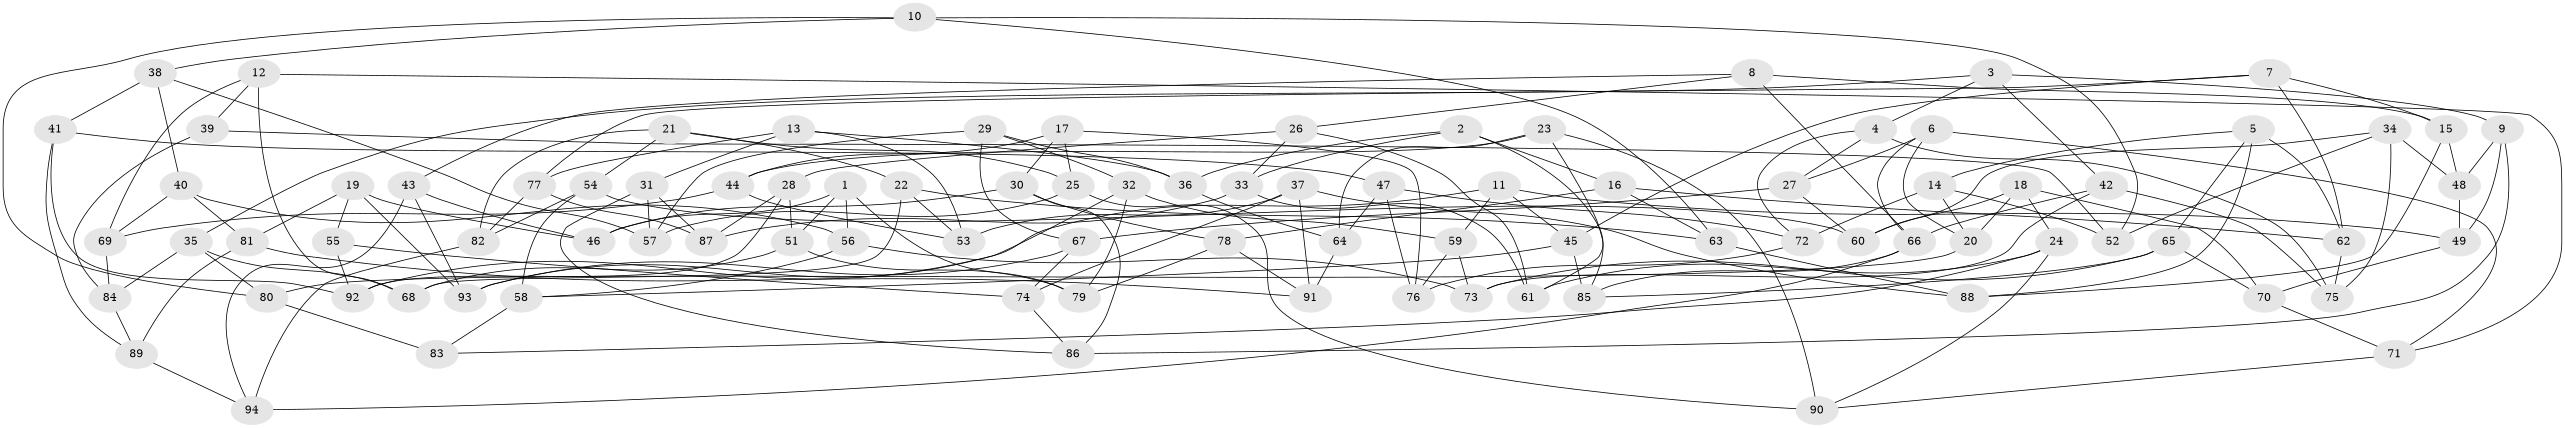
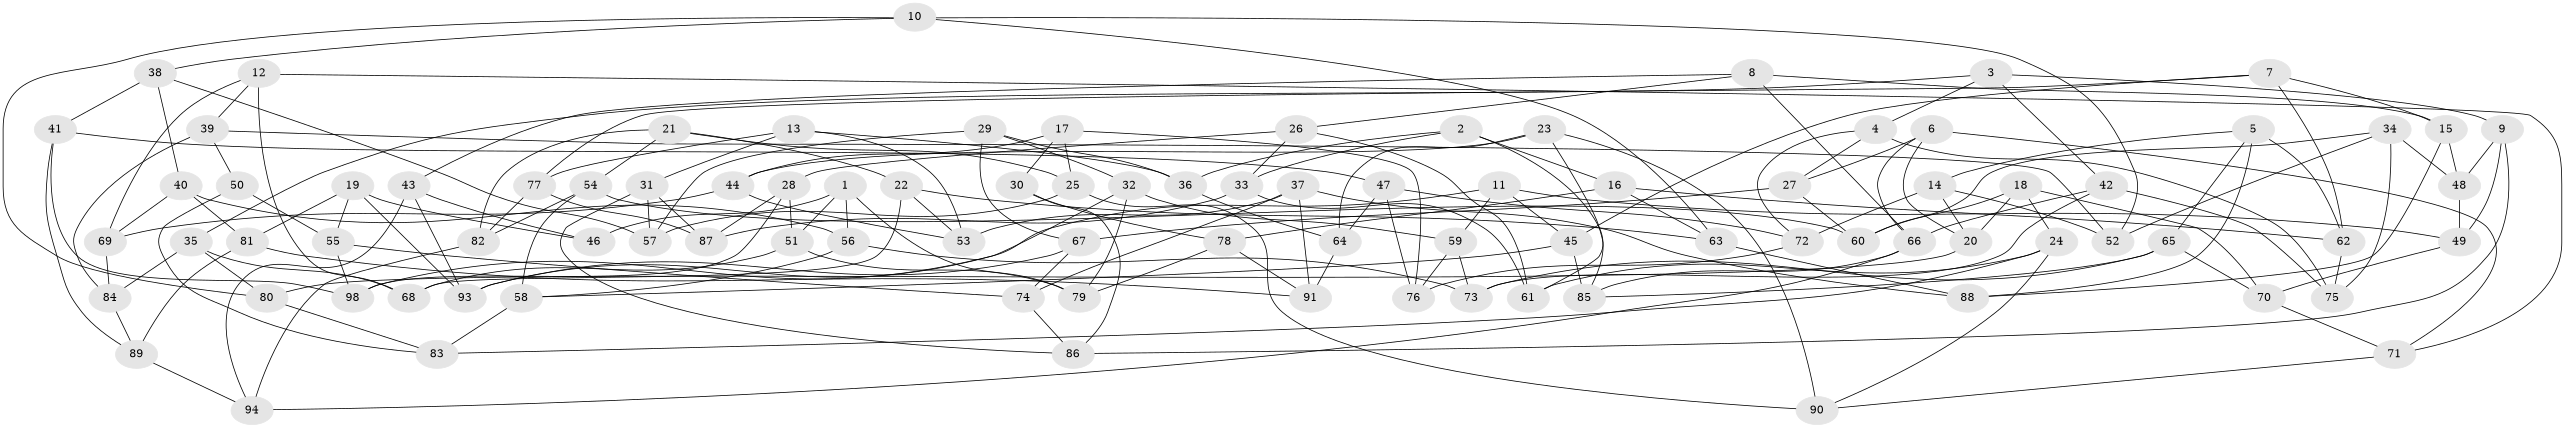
none -> (237, 186)
(812, 206) -> none
(353, 298) -> (353, 298)
